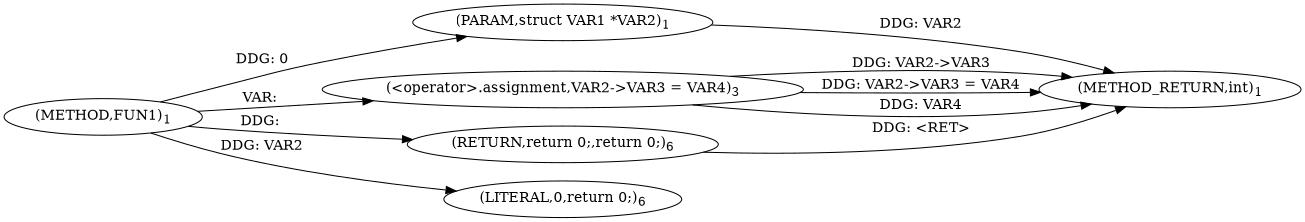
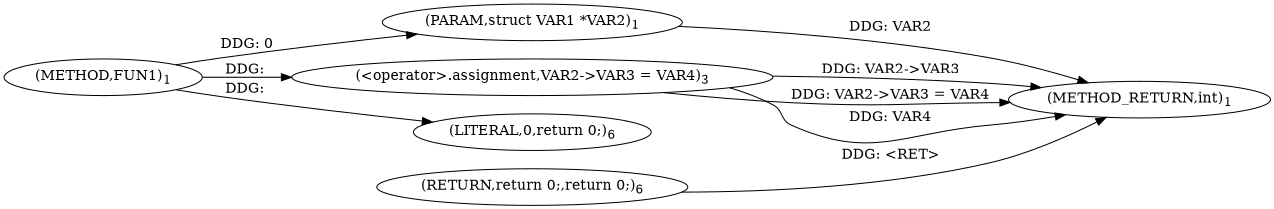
(262, 98) -> (247, 70)
(295, 134) -> none
(262, 146) -> (247, 89)
